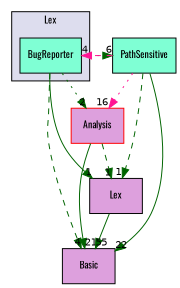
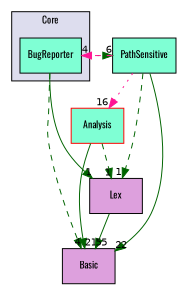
(51, 21) -> (51, 21)
(72, 87) -> none
(98, 126) -> (98, 126)
